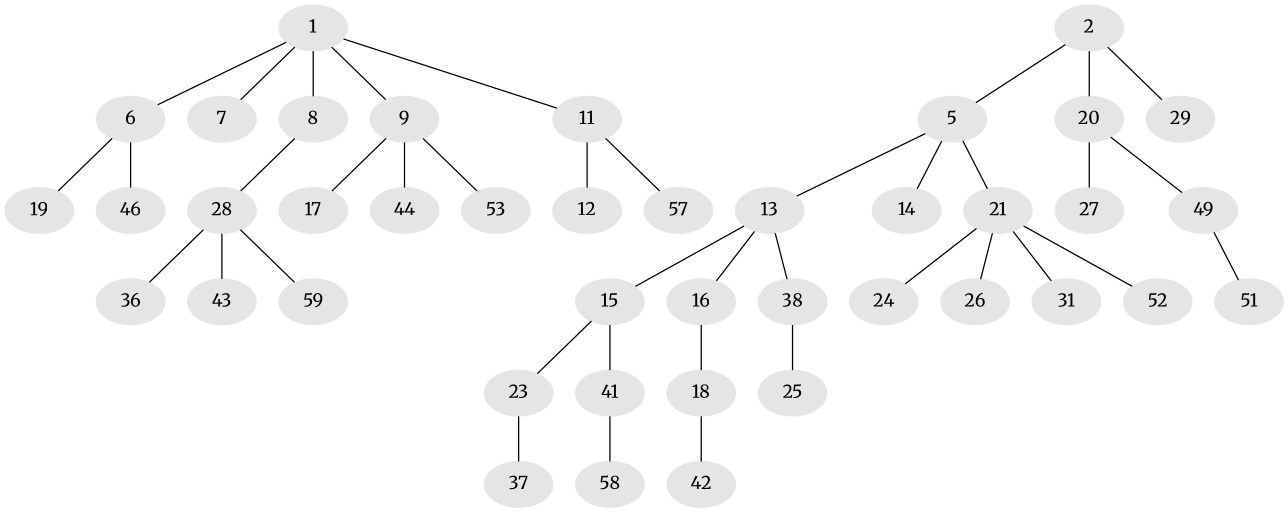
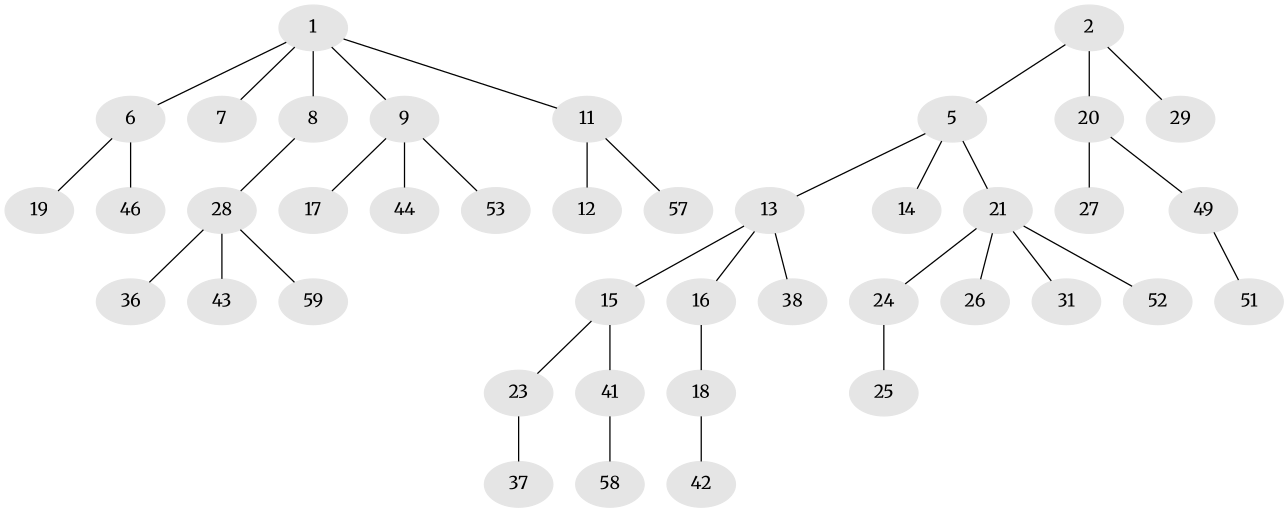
(793, 348) -> (884, 348)
